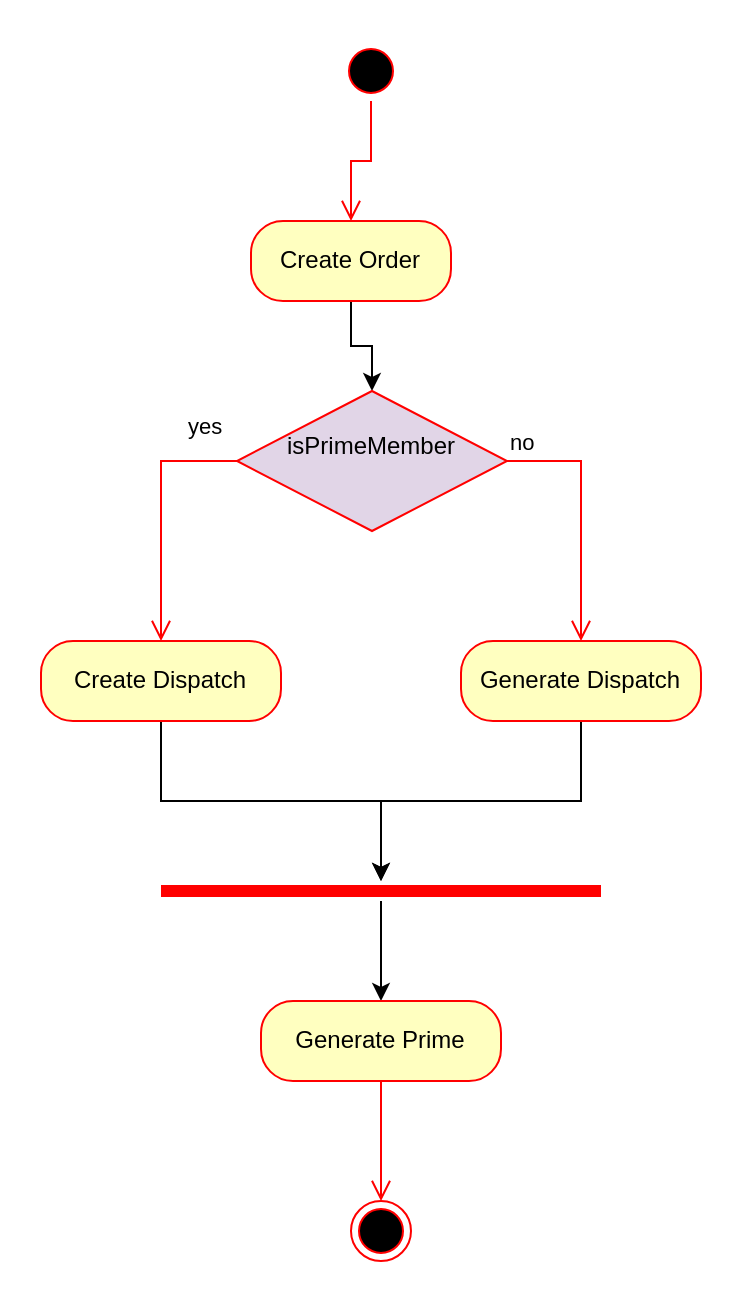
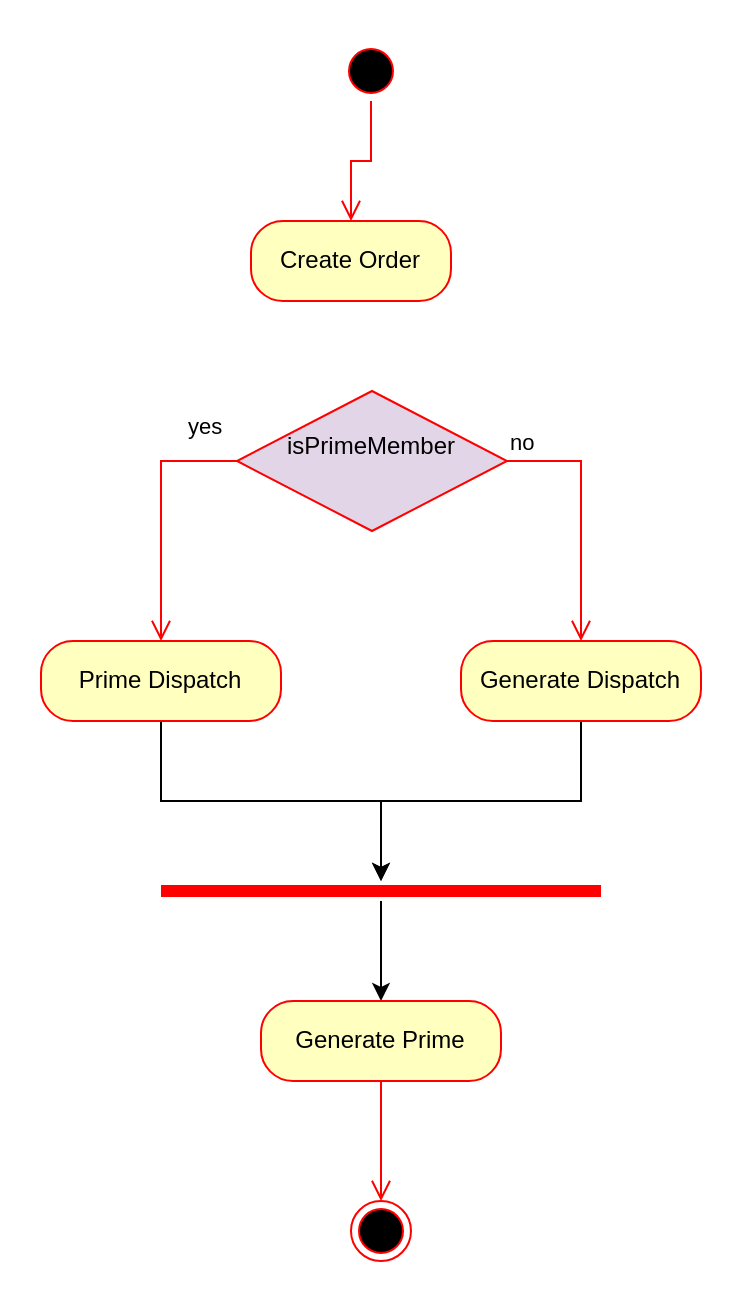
(355, 346) -> none
(161, 681) -> (161, 681)
